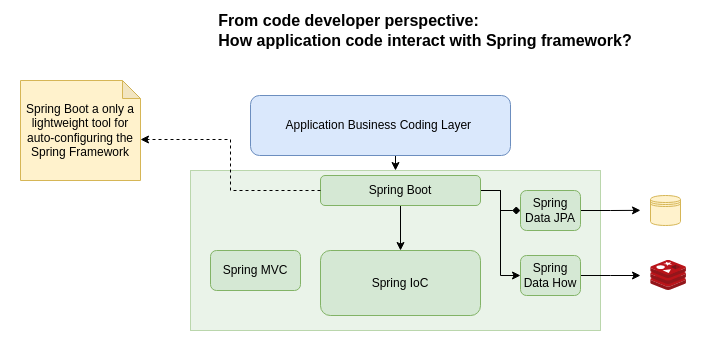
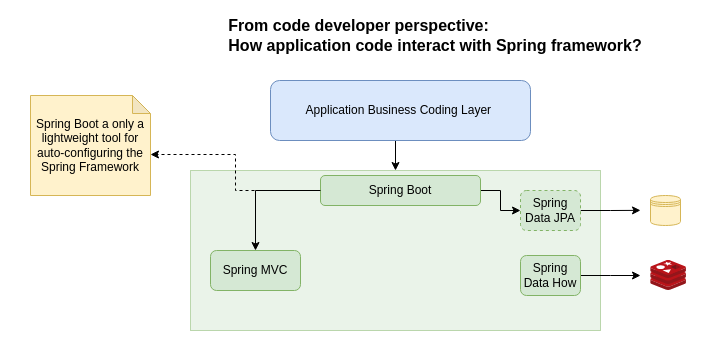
(426, 31) -> (436, 36)
(381, 126) -> (401, 111)
(81, 131) -> (91, 146)
(512, 211) -> (512, 211)
(551, 211) -> (551, 211)
none -> (256, 218)
(401, 225) -> none
(501, 250) -> none
(401, 283) -> none
